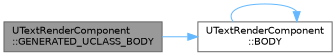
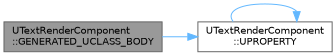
(265, 37) -> (265, 37)
